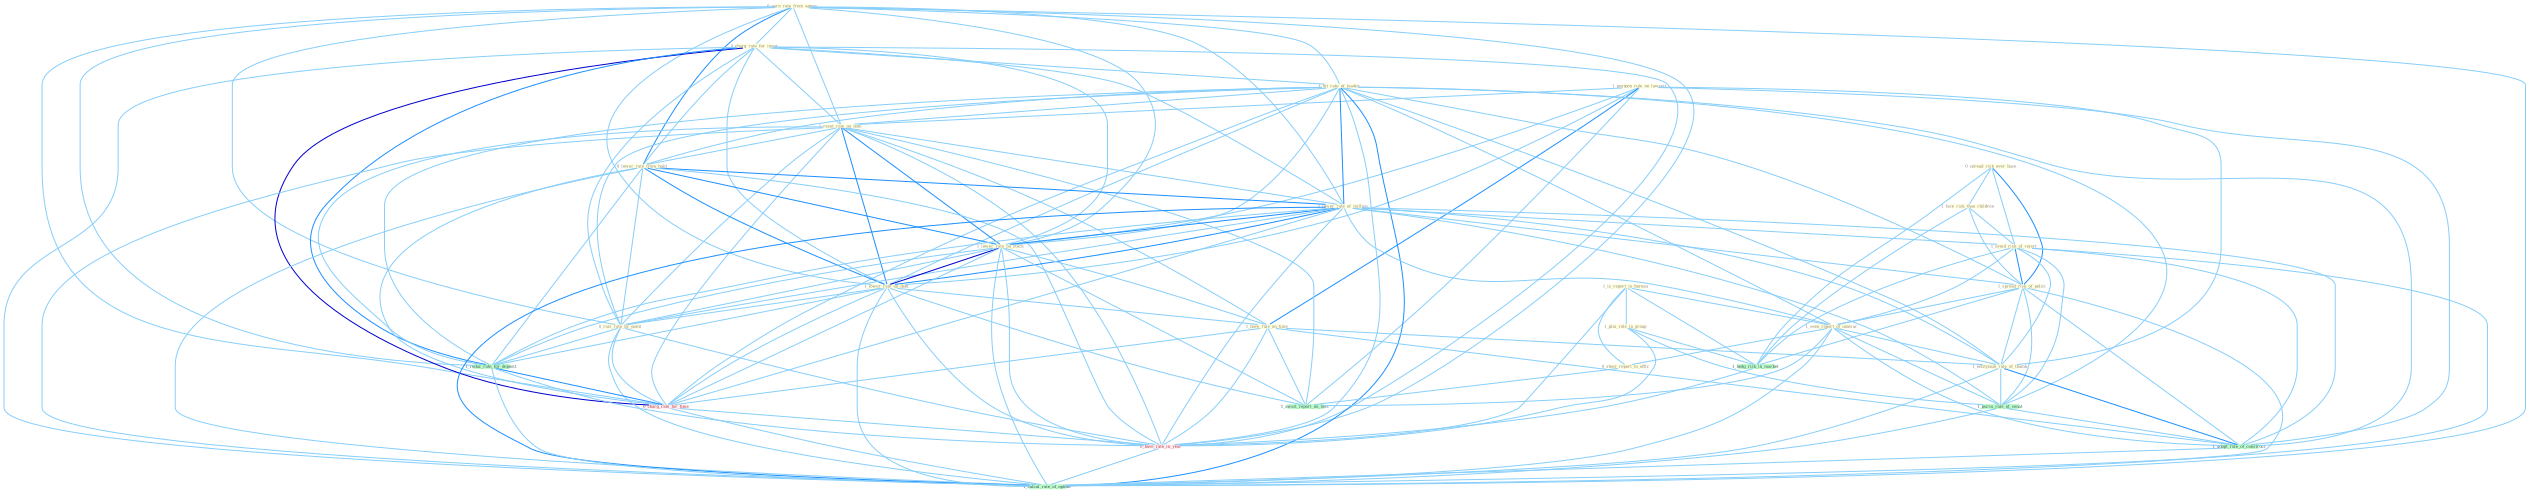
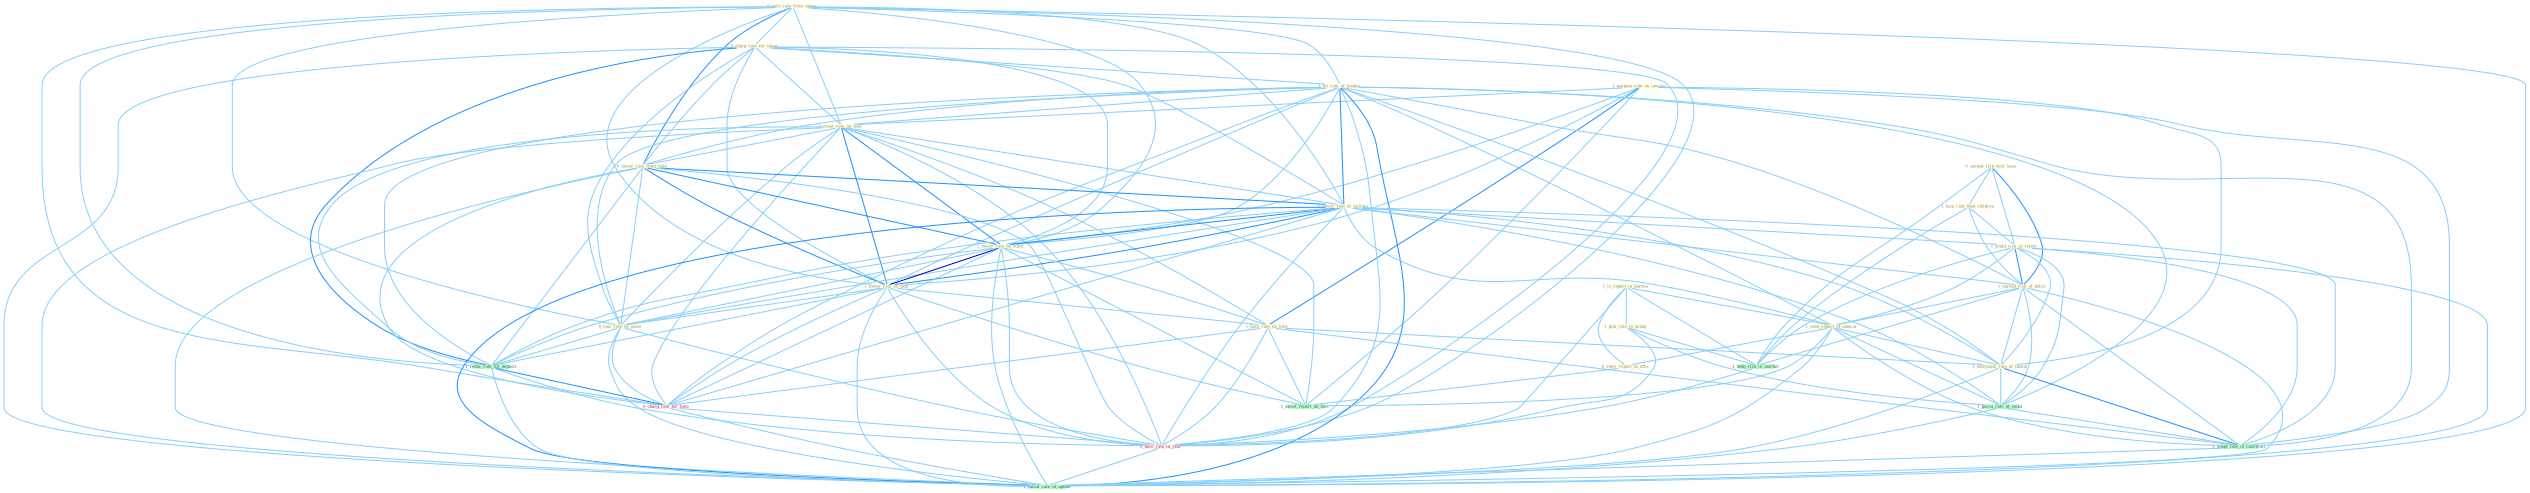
(287, 180) -> none
